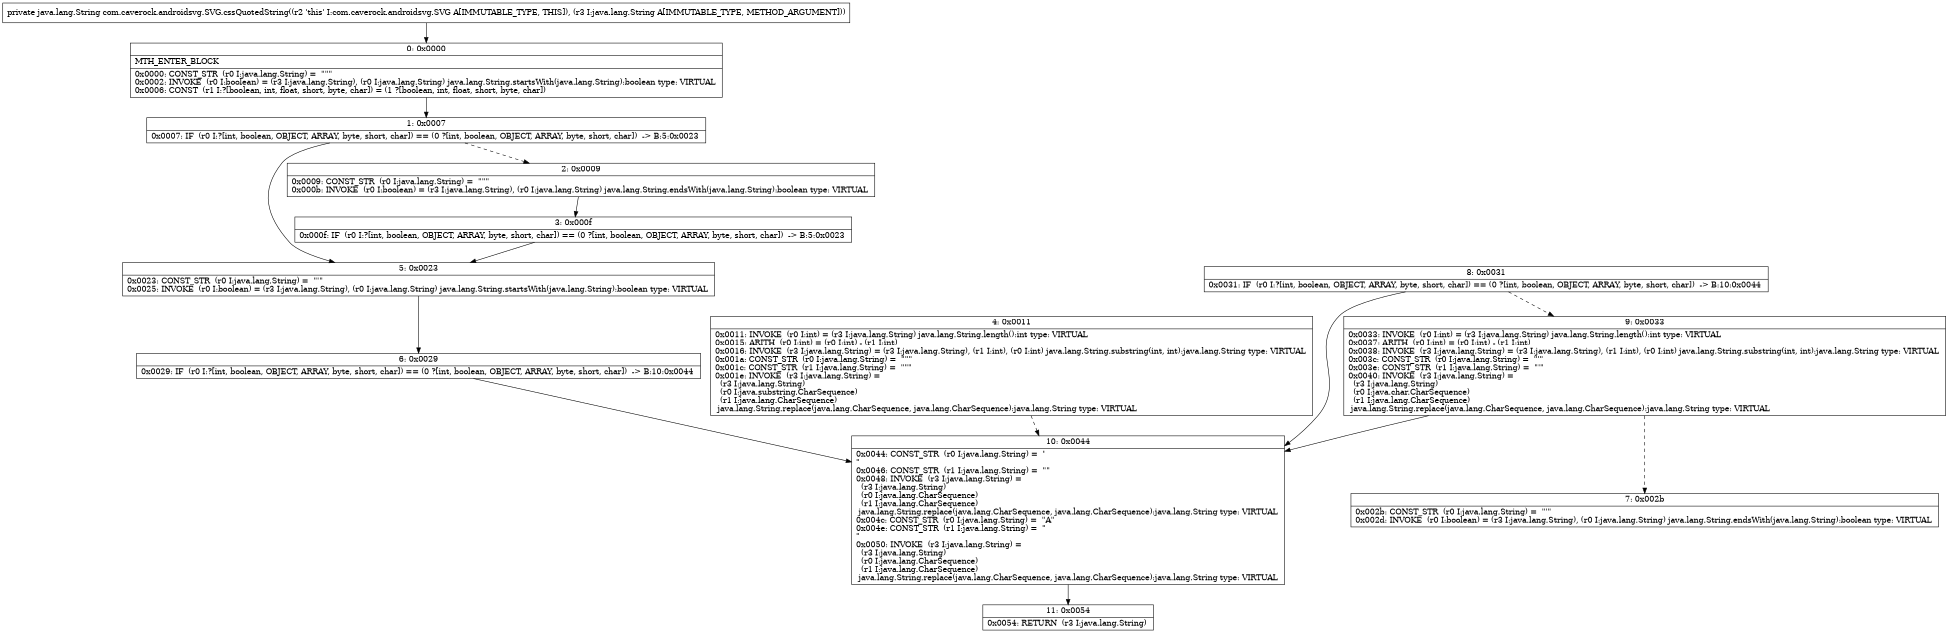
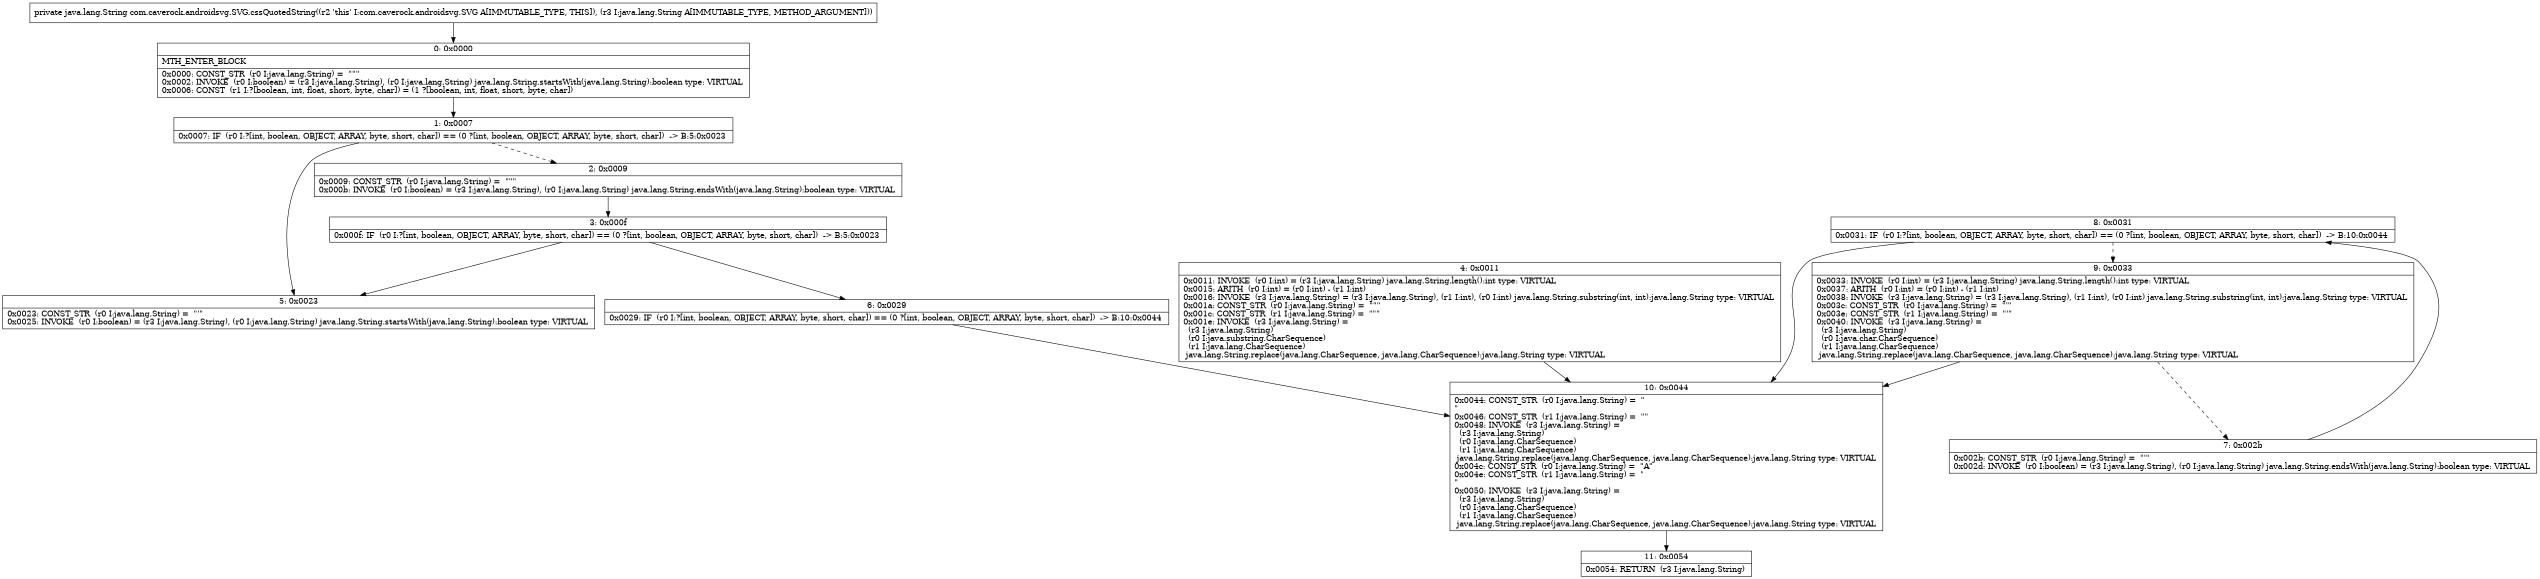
(419, 322) -> (745, 270)
none -> (2433, 335)
(1034, 423) -> (1555, 370)
